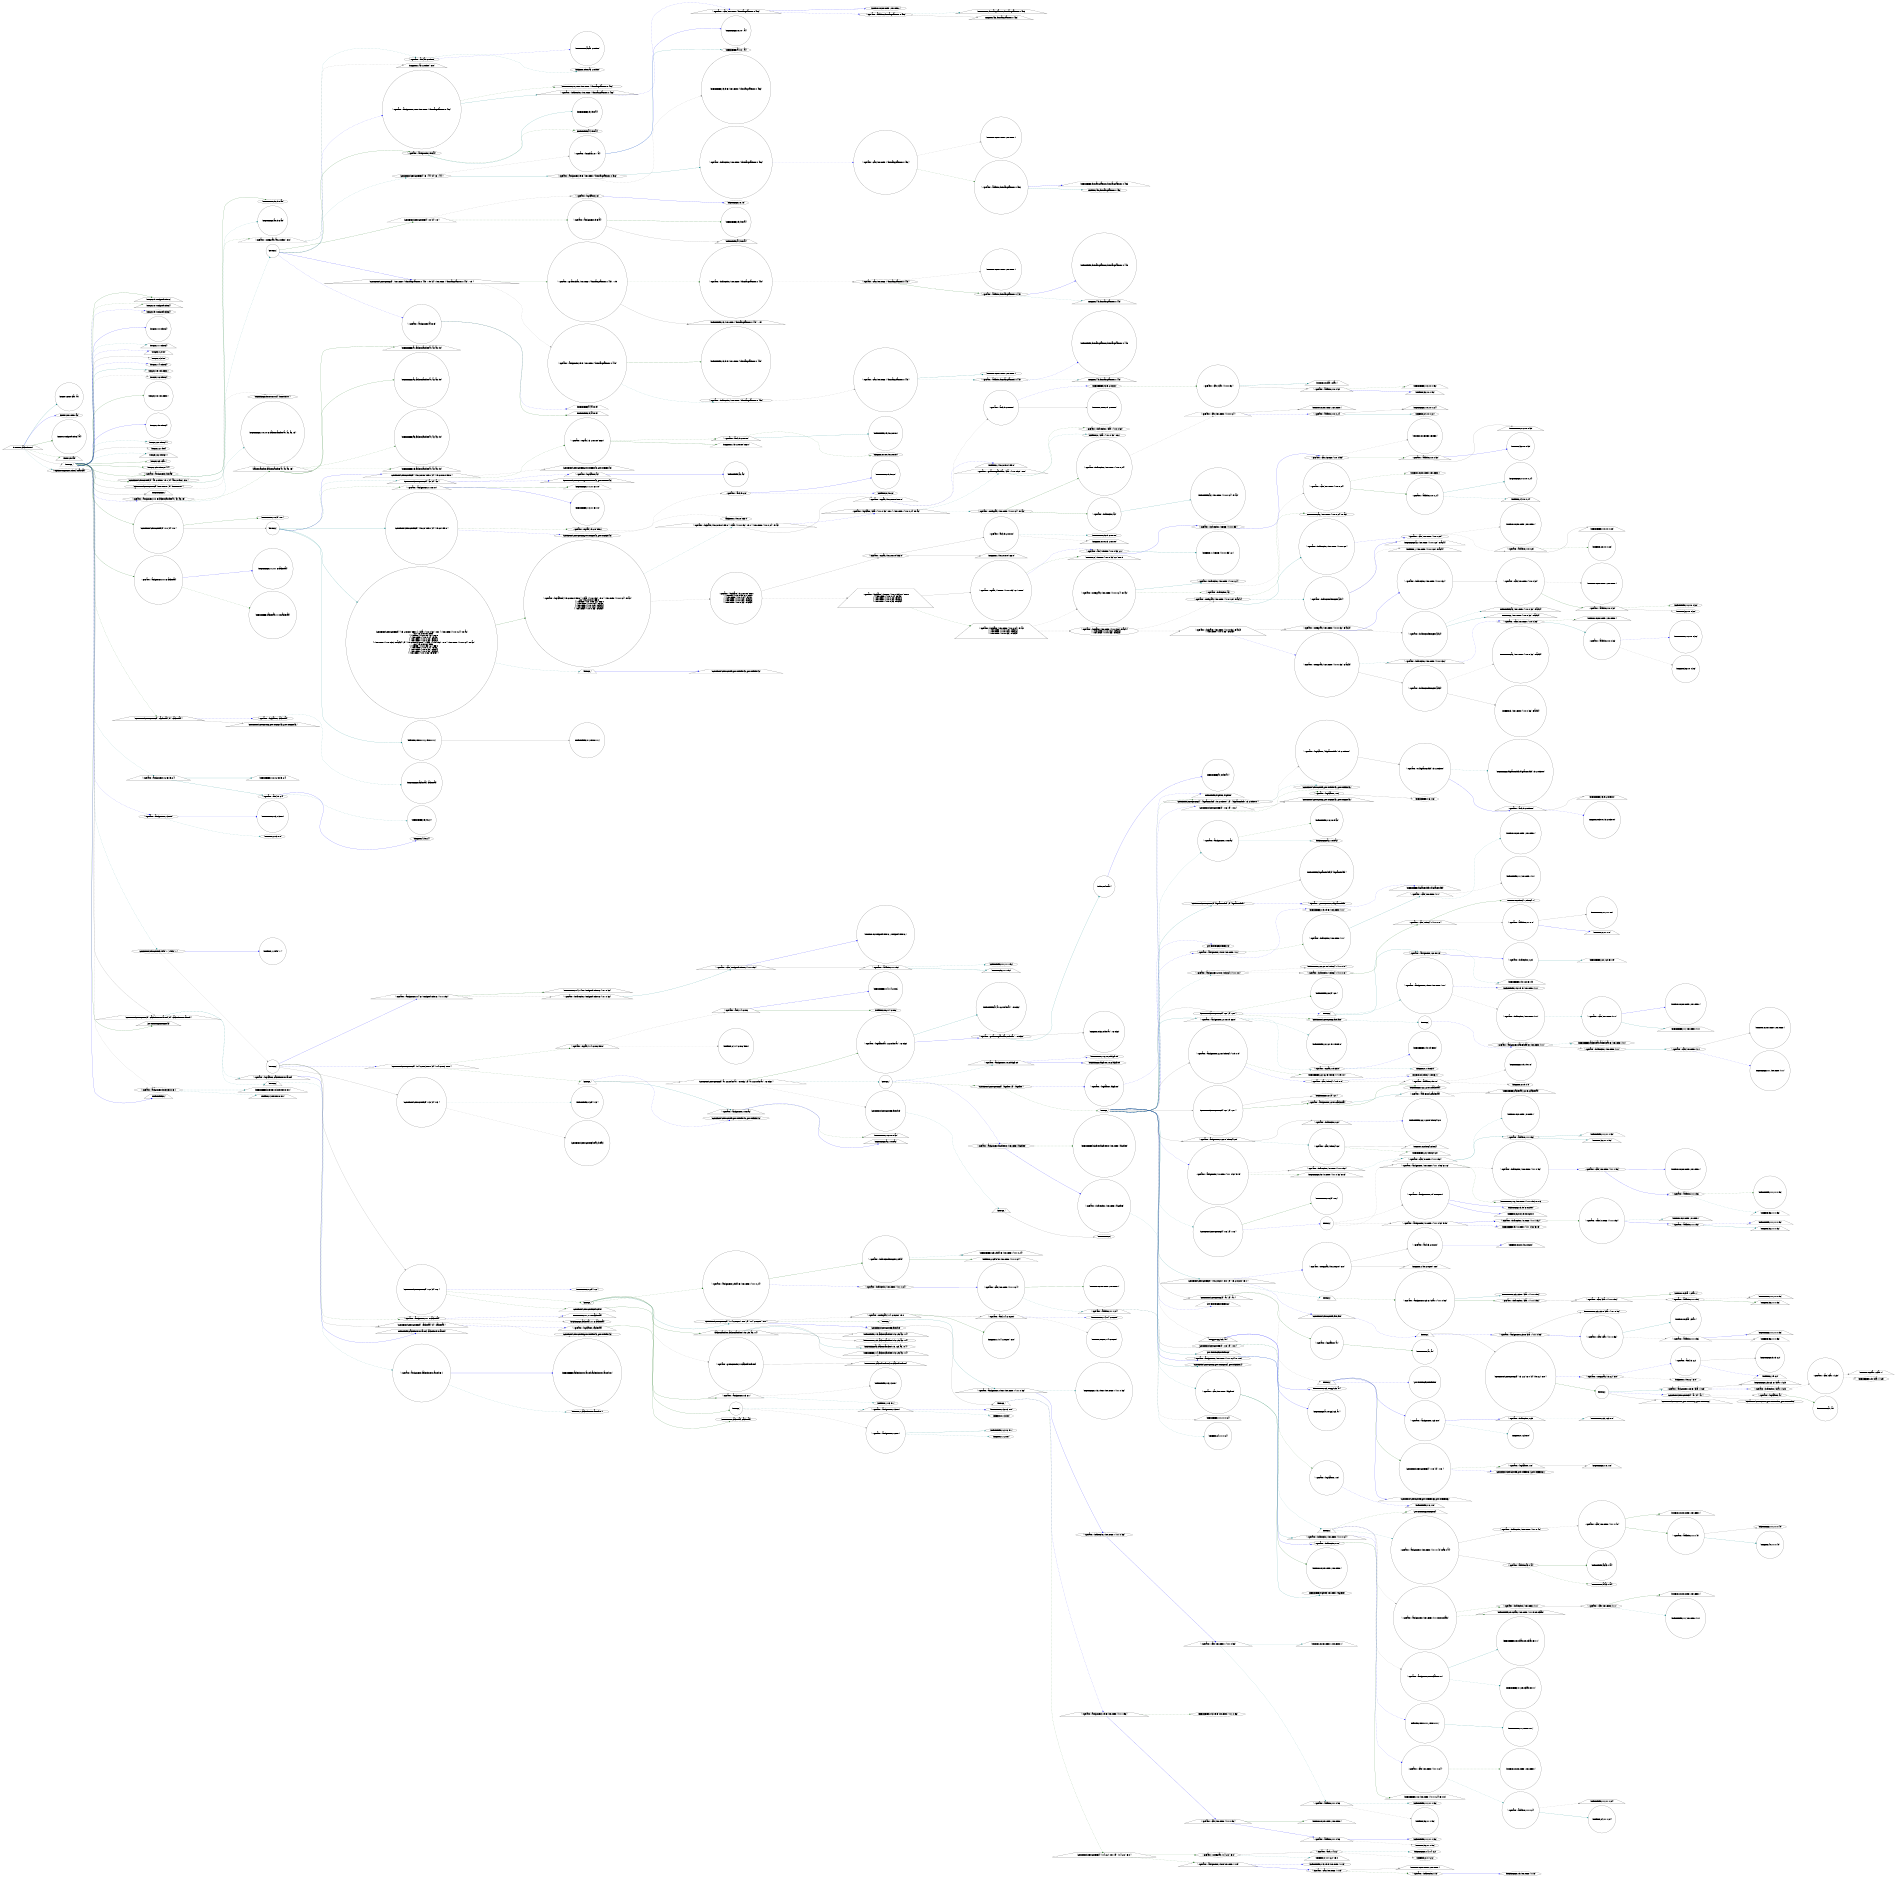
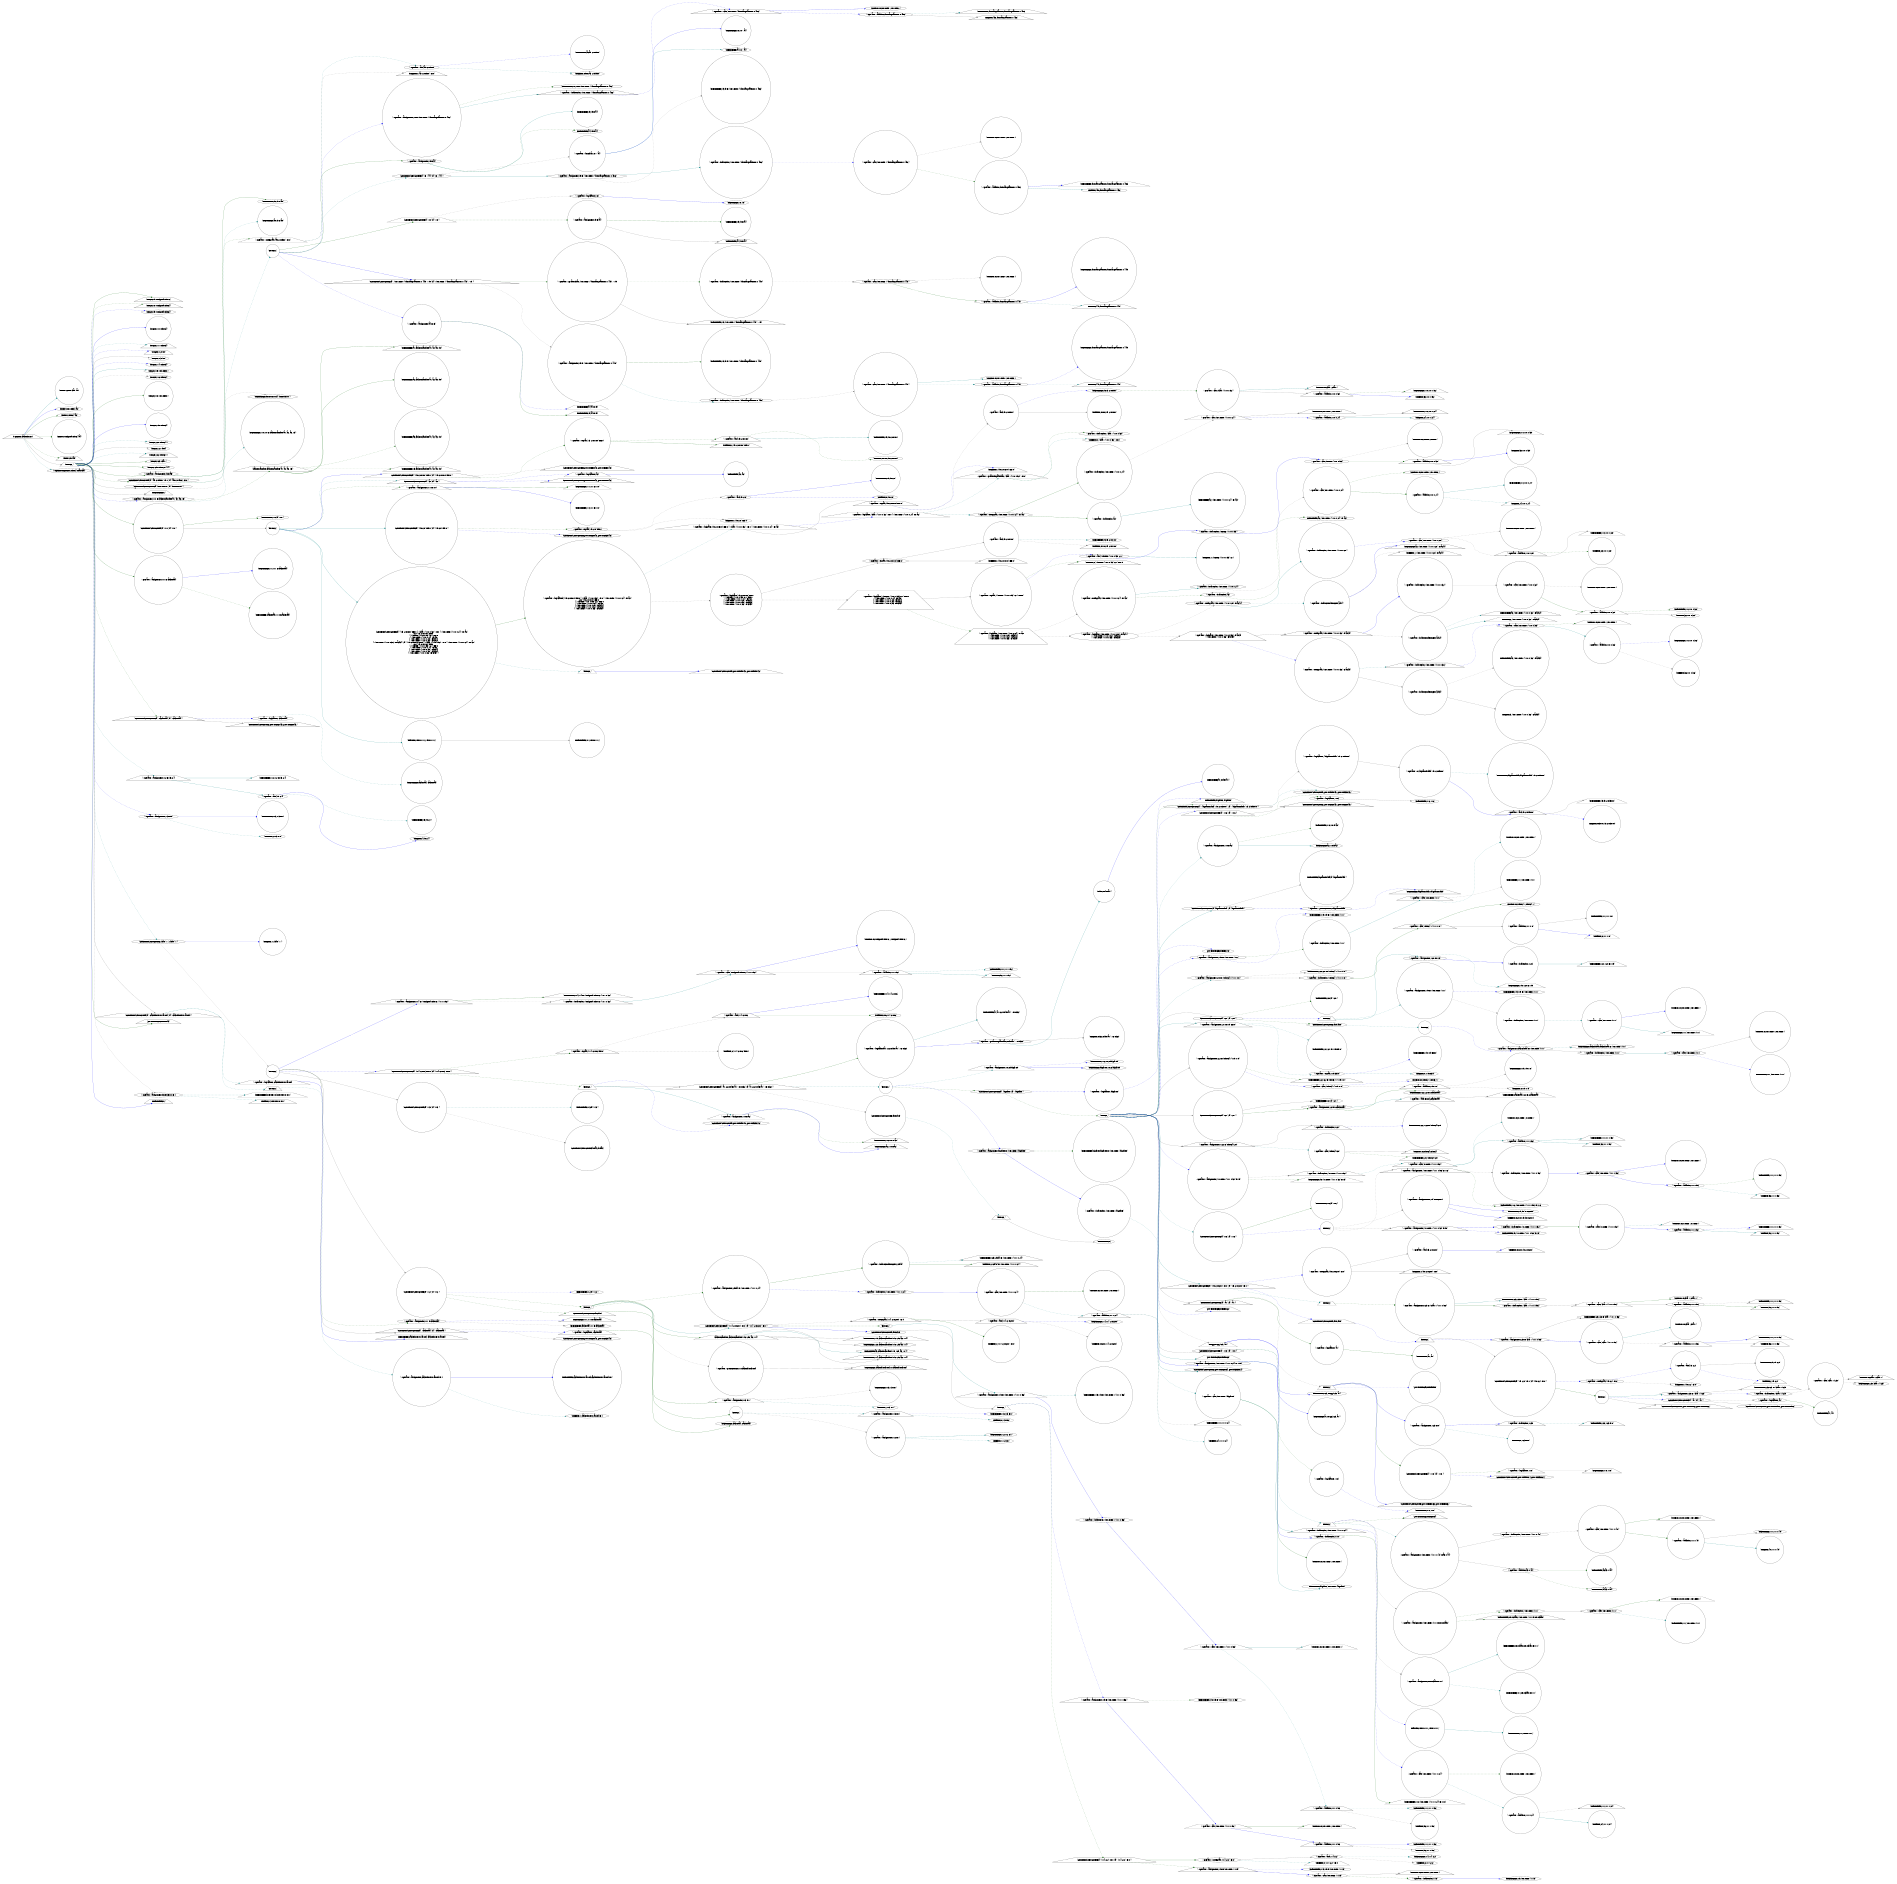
none -> (69, 415)
